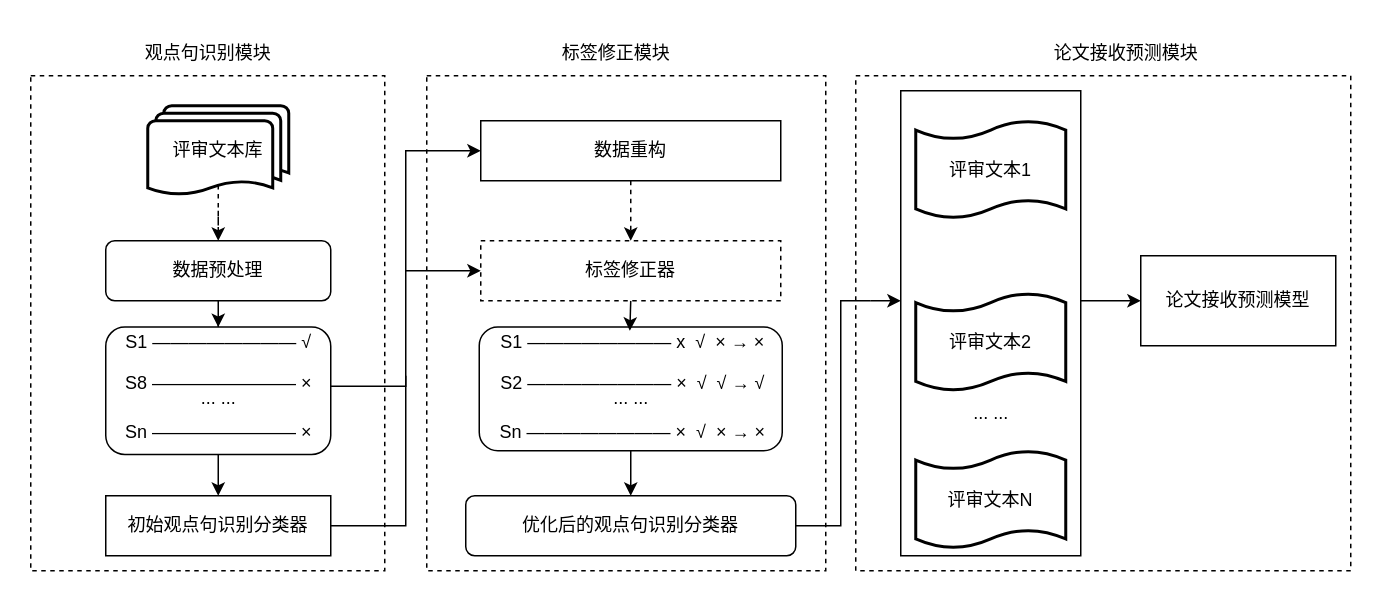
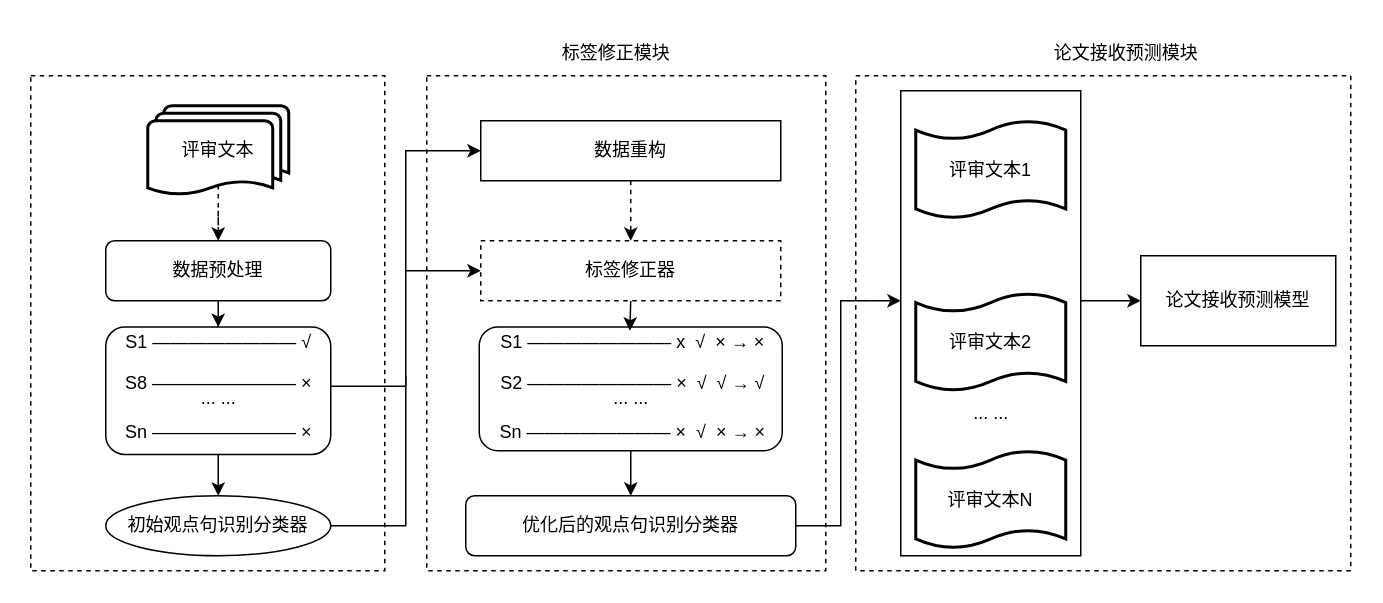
(208, 53) -> none
(218, 151) -> (218, 151)
(218, 526) -> (218, 526)
